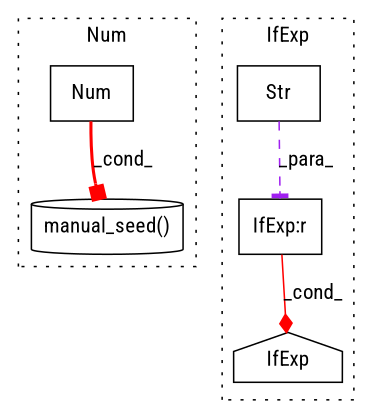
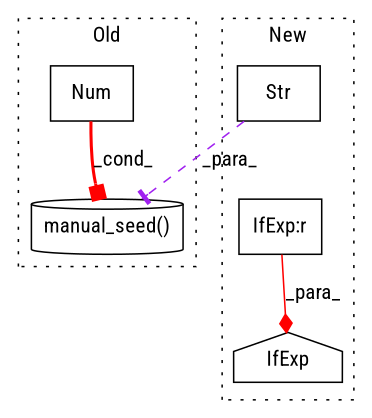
(107, 36) -> (107, 36)
(288, 36) -> (288, 36)
(280, 156) -> (206, 150)
(314, 293) -> (314, 293)
